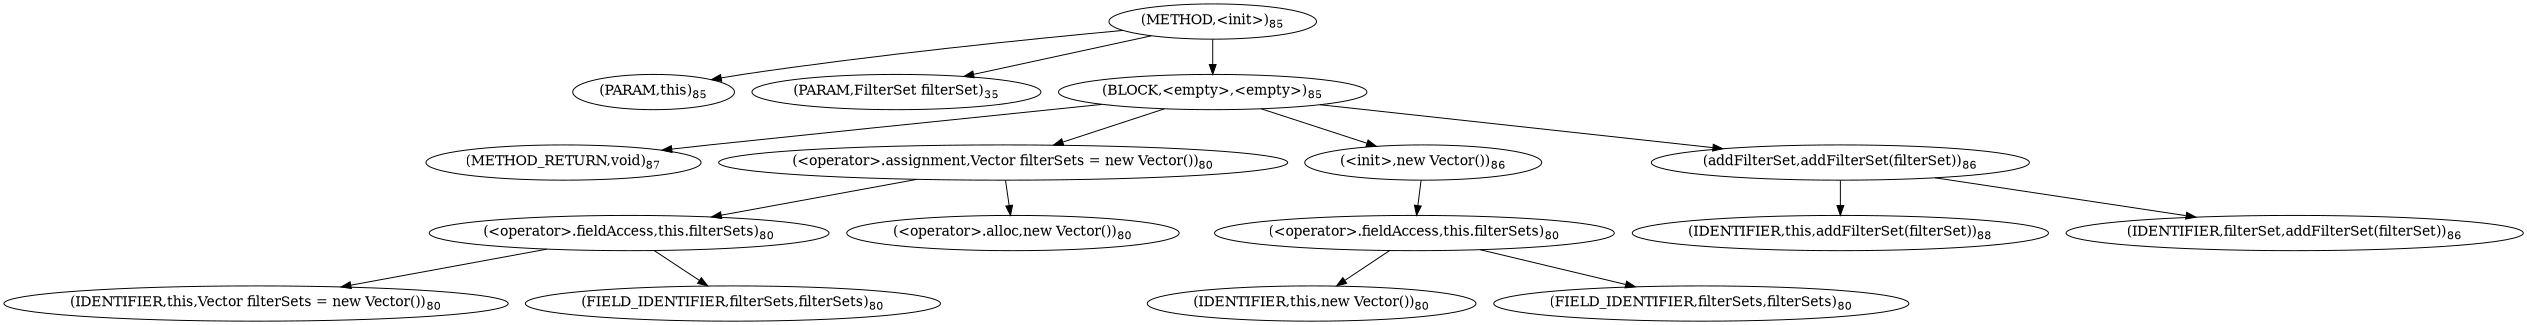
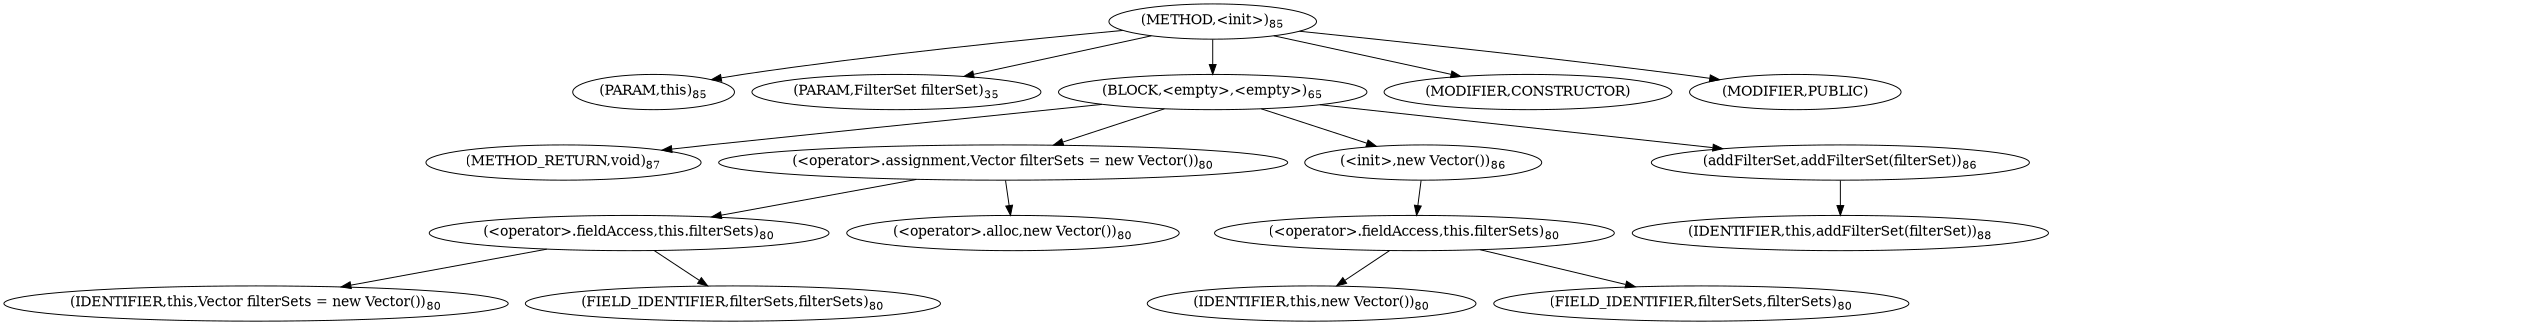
(1316, 91) -> (1316, 91)
none -> (1528, 92)
none -> (1795, 92)
(2295, 233) -> none
